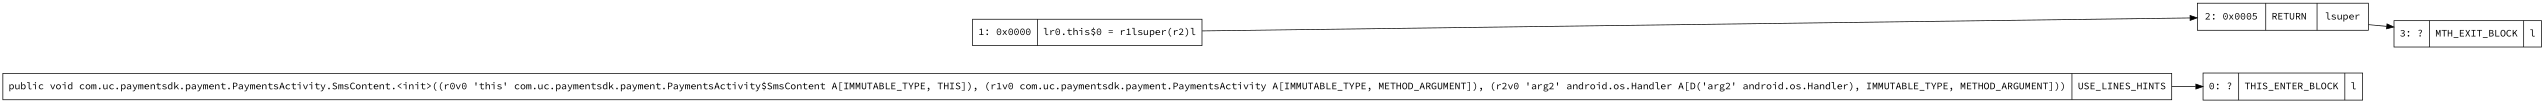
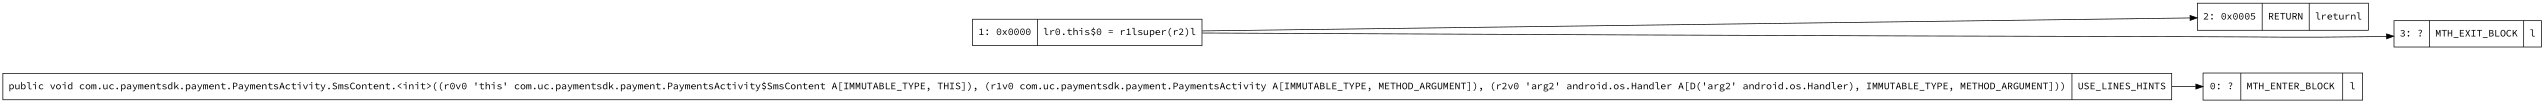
(2343, 16) -> (2339, 16)
(2378, 26) -> (1794, 36)
(2292, 86) -> (2291, 86)
